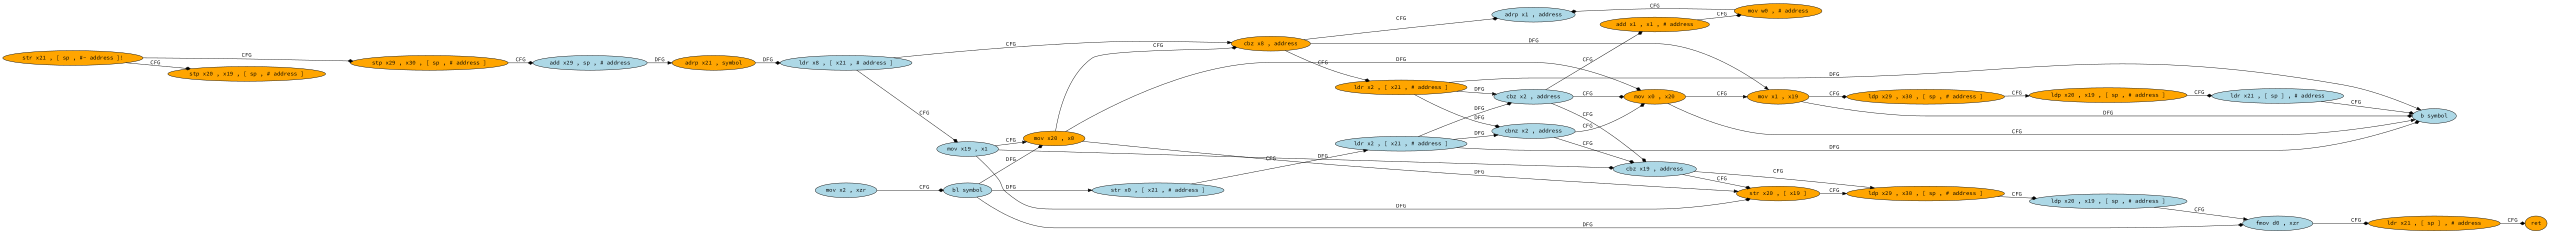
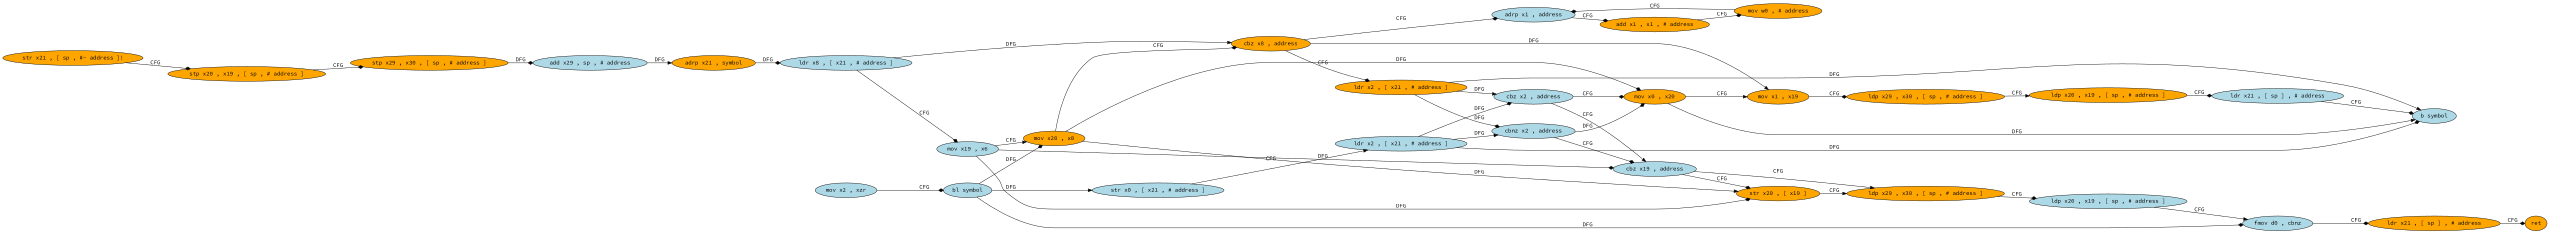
(1011, 44) -> (1011, 44)
(246, 59) -> (336, 69)
(521, 60) -> (521, 60)
(1592, 62) -> (1587, 19)
(2104, 116) -> none
(1595, 124) -> (1595, 124)
(1588, 126) -> (1588, 126)
(2017, 132) -> (2017, 132)
(968, 149) -> (968, 149)
(2278, 223) -> (2278, 223)
